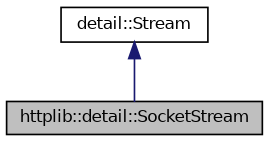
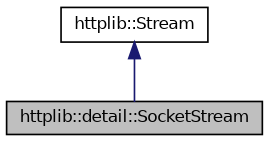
(134, 25) -> (134, 25)
